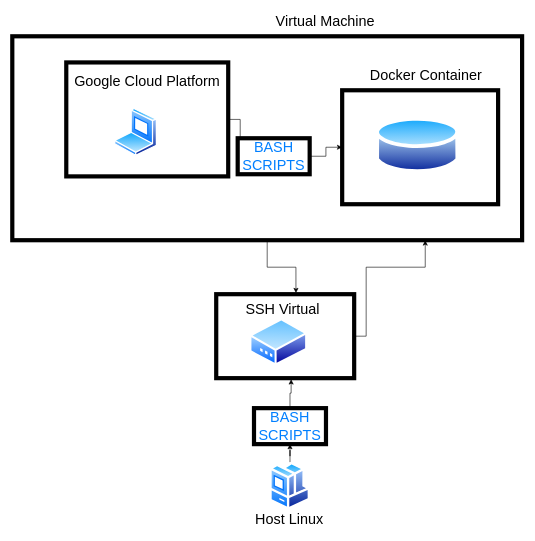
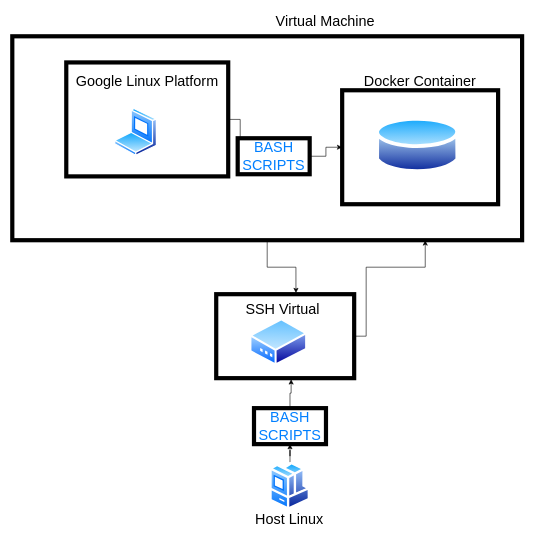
(426, 75) -> (420, 81)
(147, 81) -> (147, 81)
